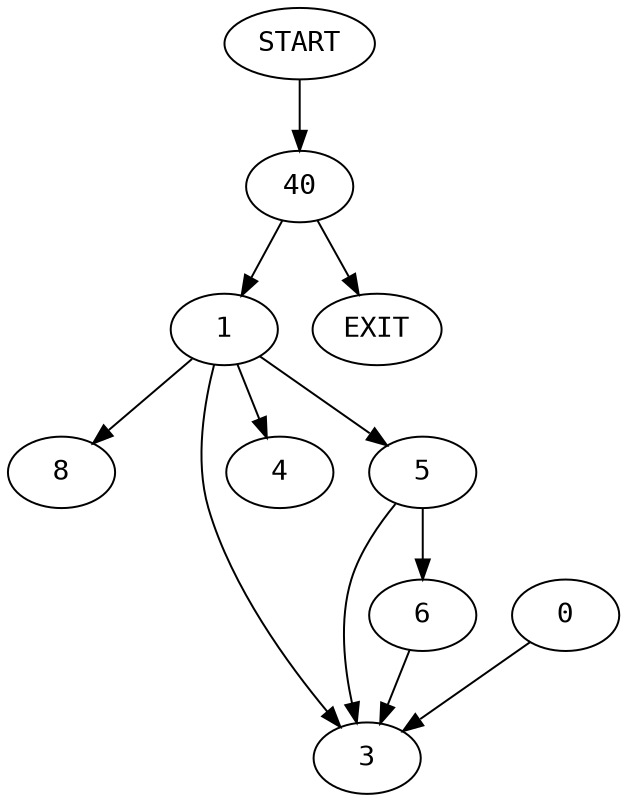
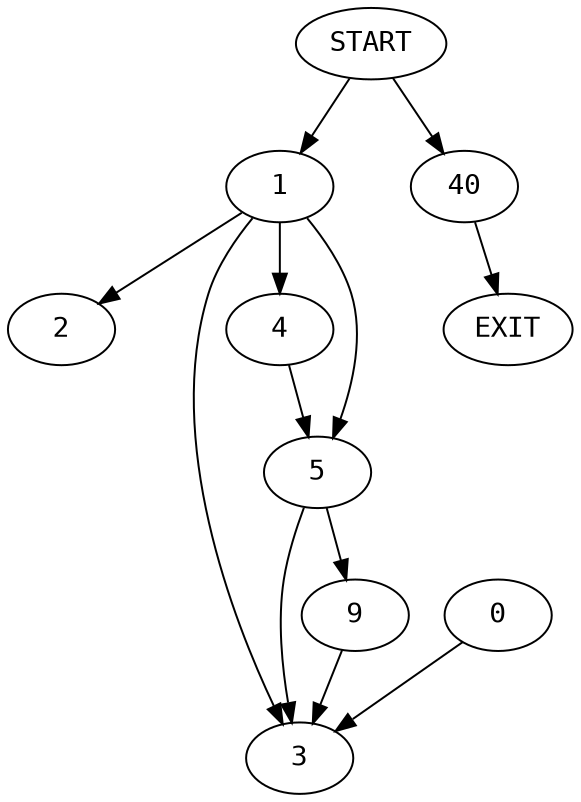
(267, 249) -> (331, 107)
none -> (296, 391)
(62, 472) -> (62, 329)
(423, 615) -> (355, 615)
